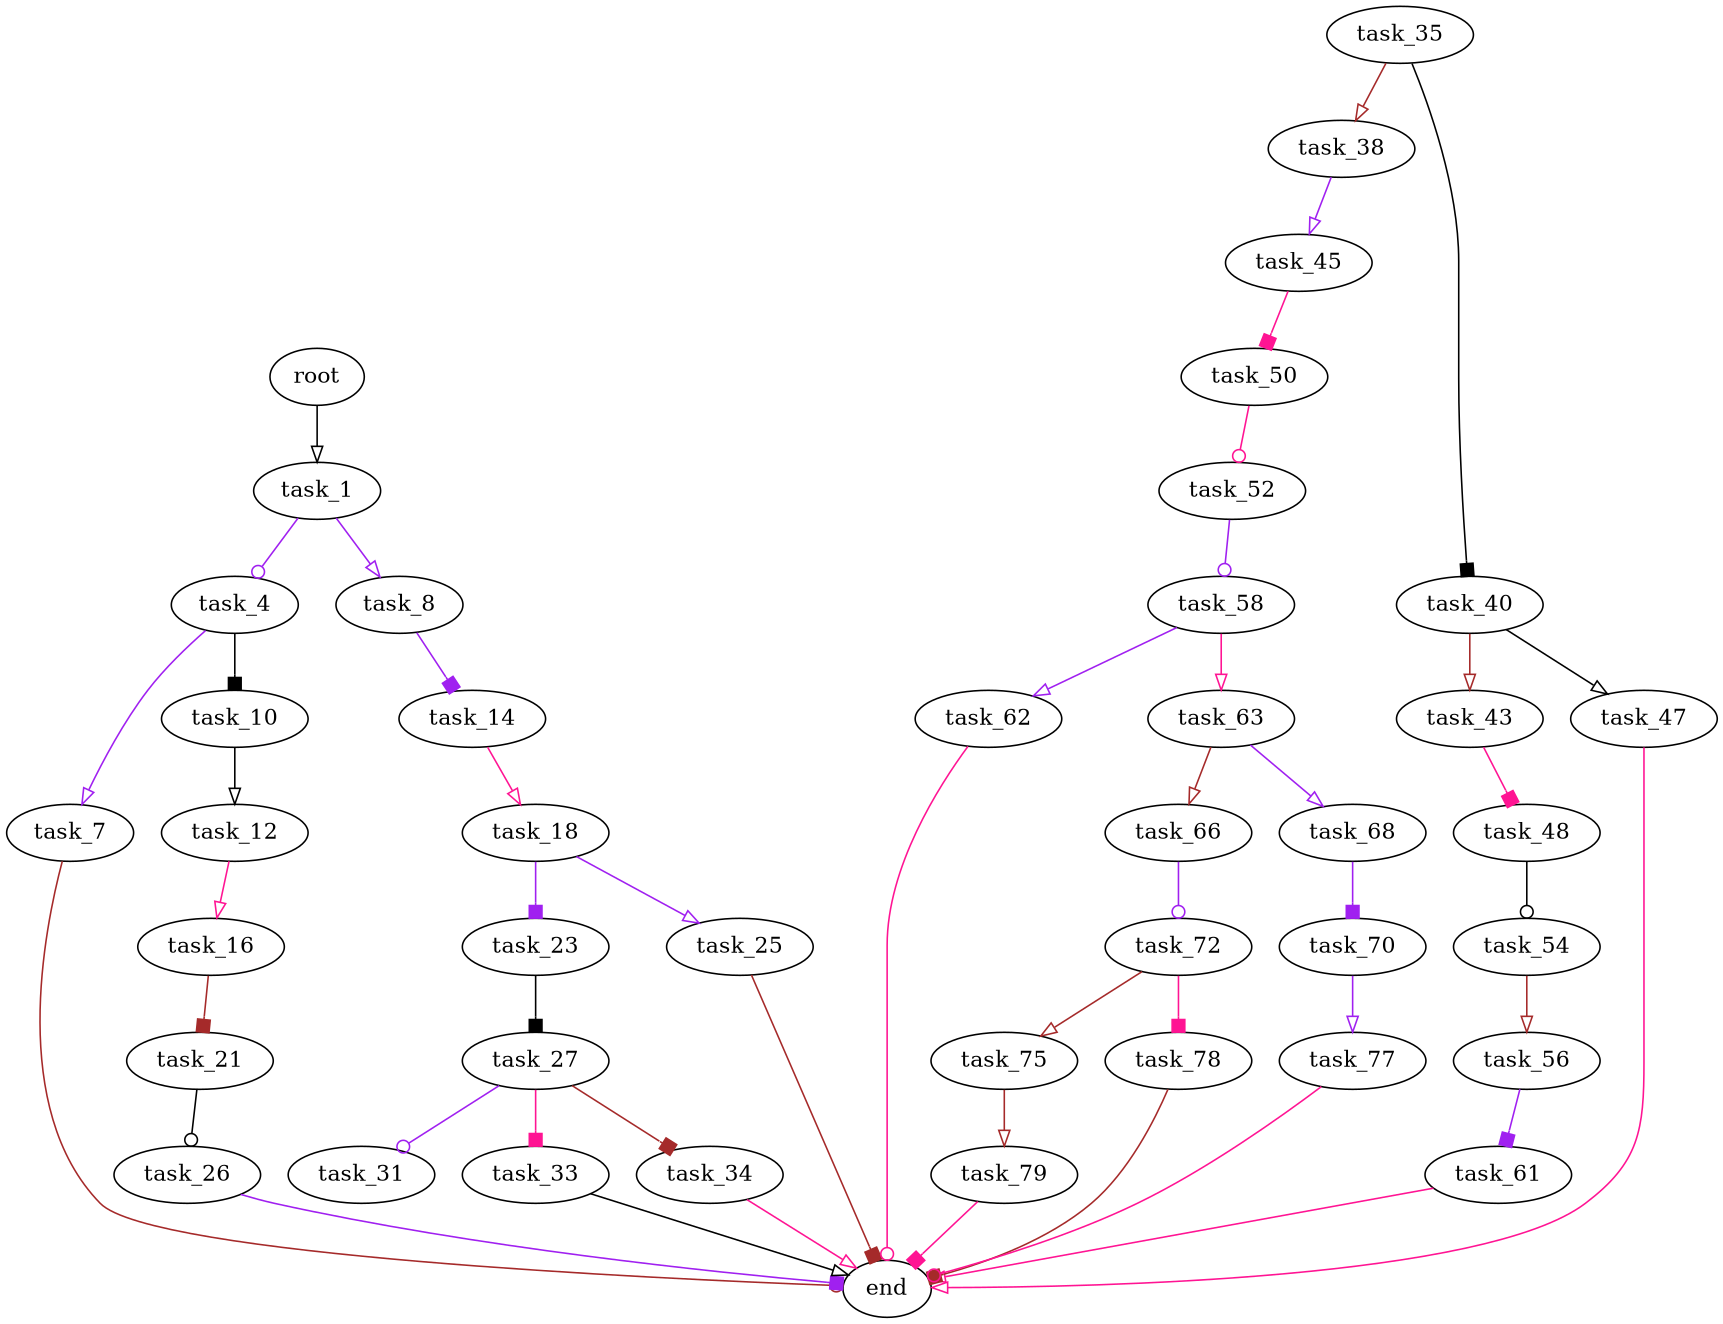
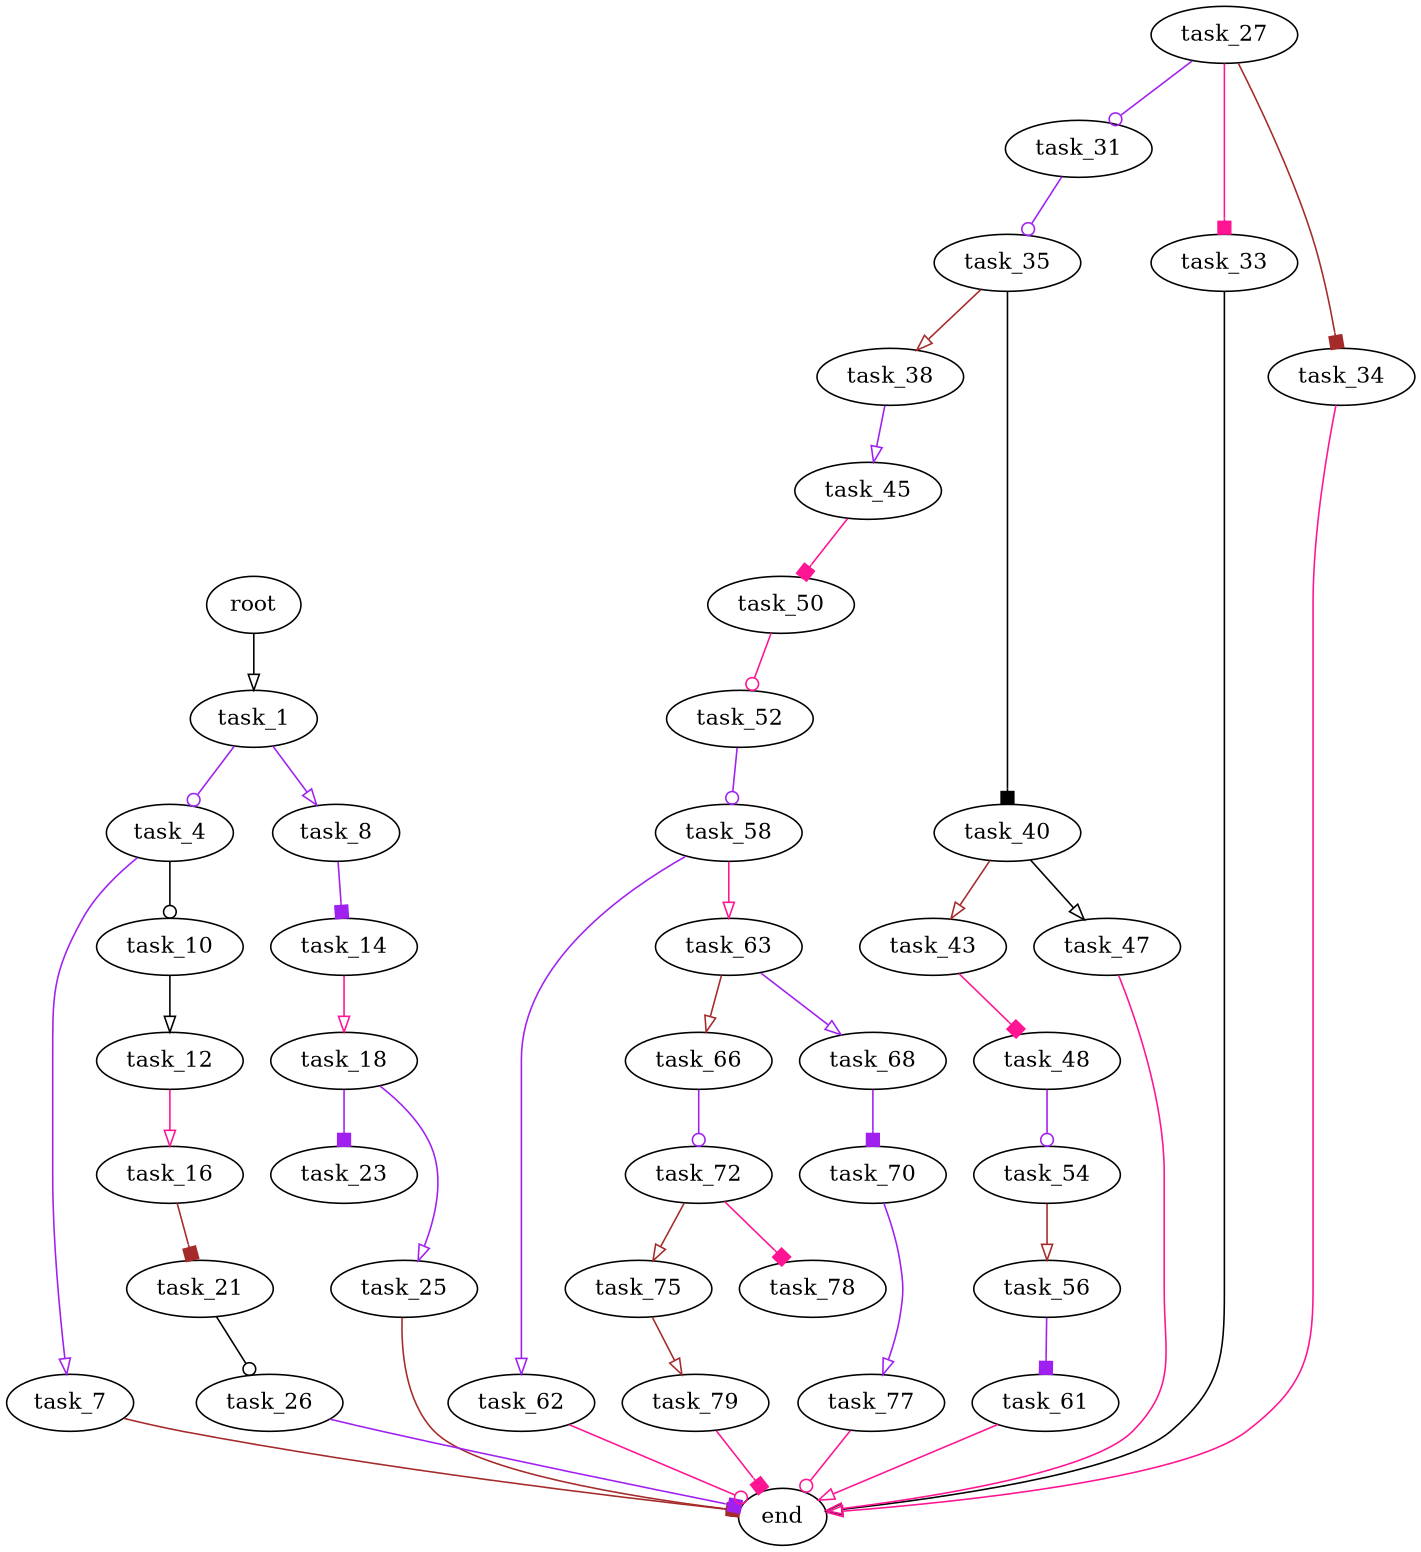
none -> (1047, 200)
(235, 654) -> (170, 884)
(1527, 884) -> (1047, 1112)
(536, 996) -> none
(1081, 1211) -> none
